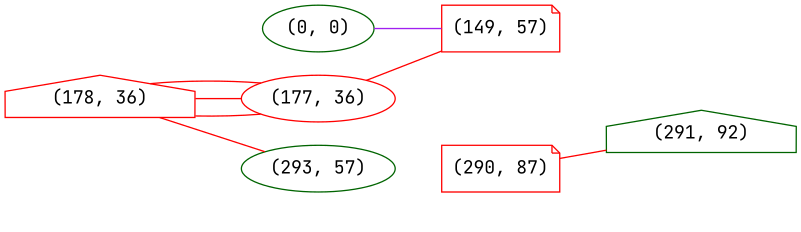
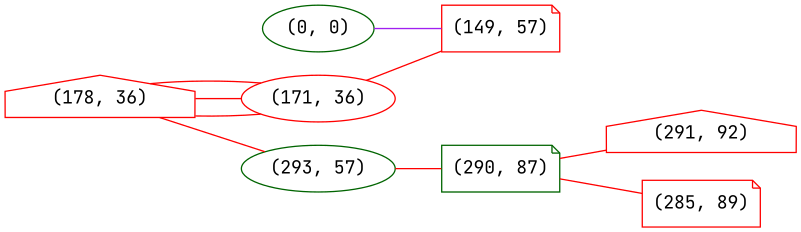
(318, 99) -> (318, 99)
(701, 134) -> (701, 134)
none -> (418, 169)
(501, 169) -> (501, 169)
none -> (701, 204)
